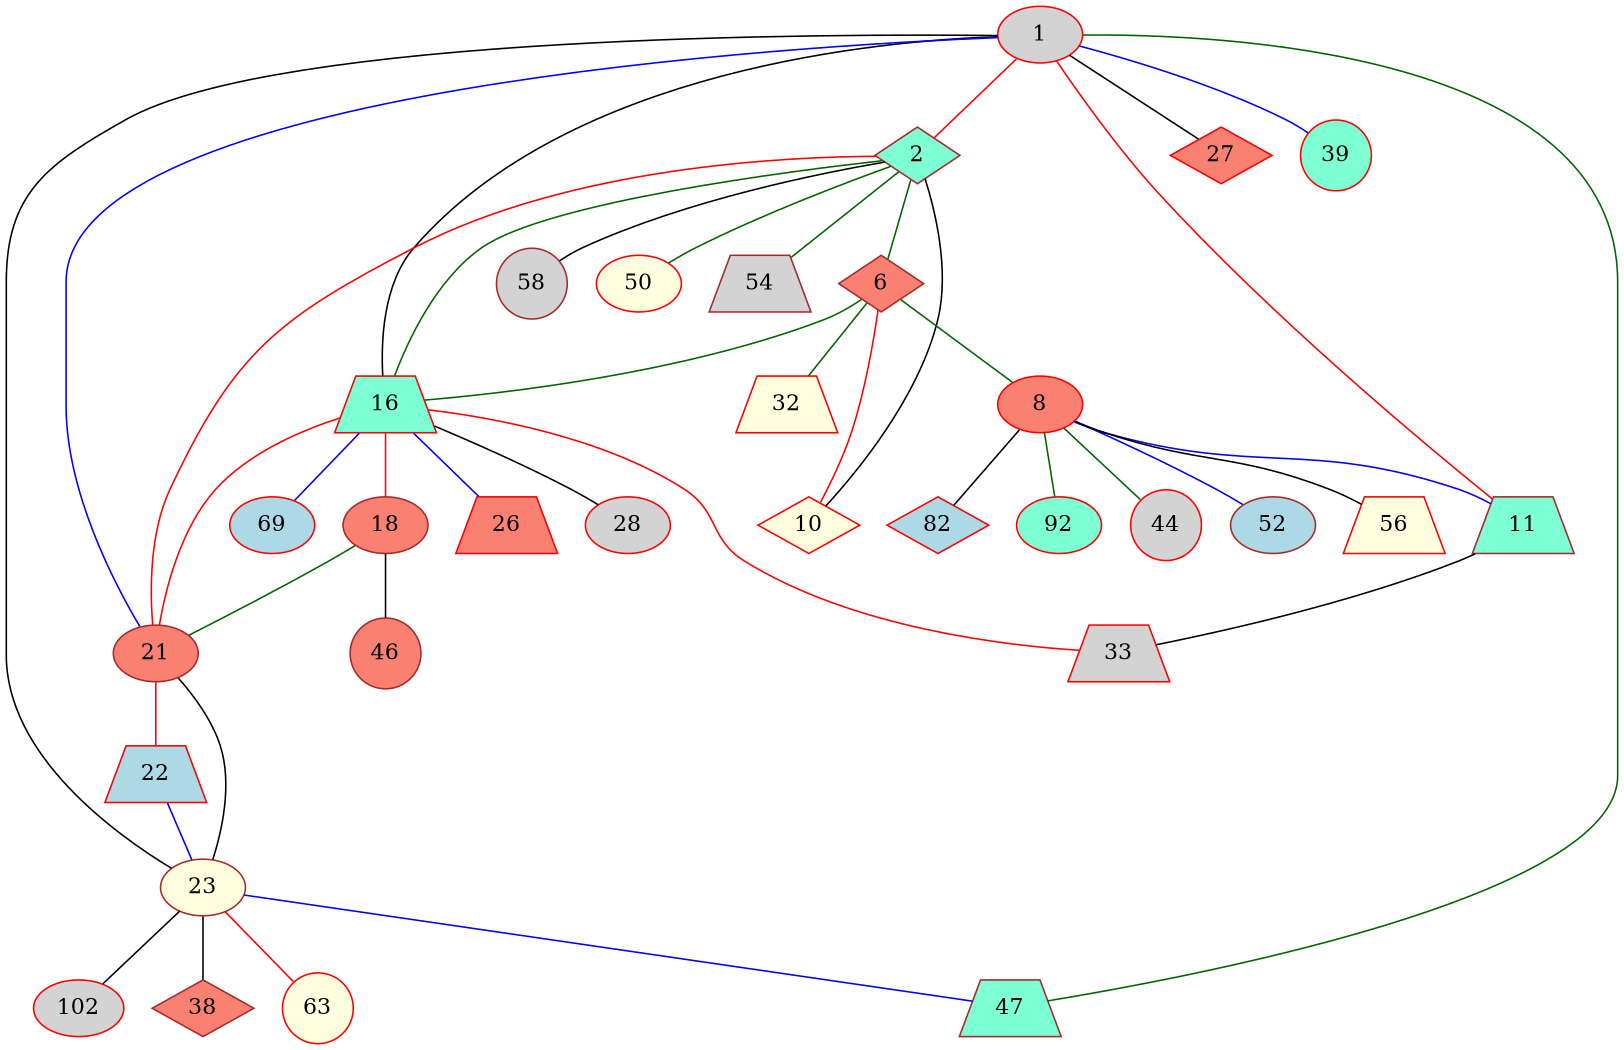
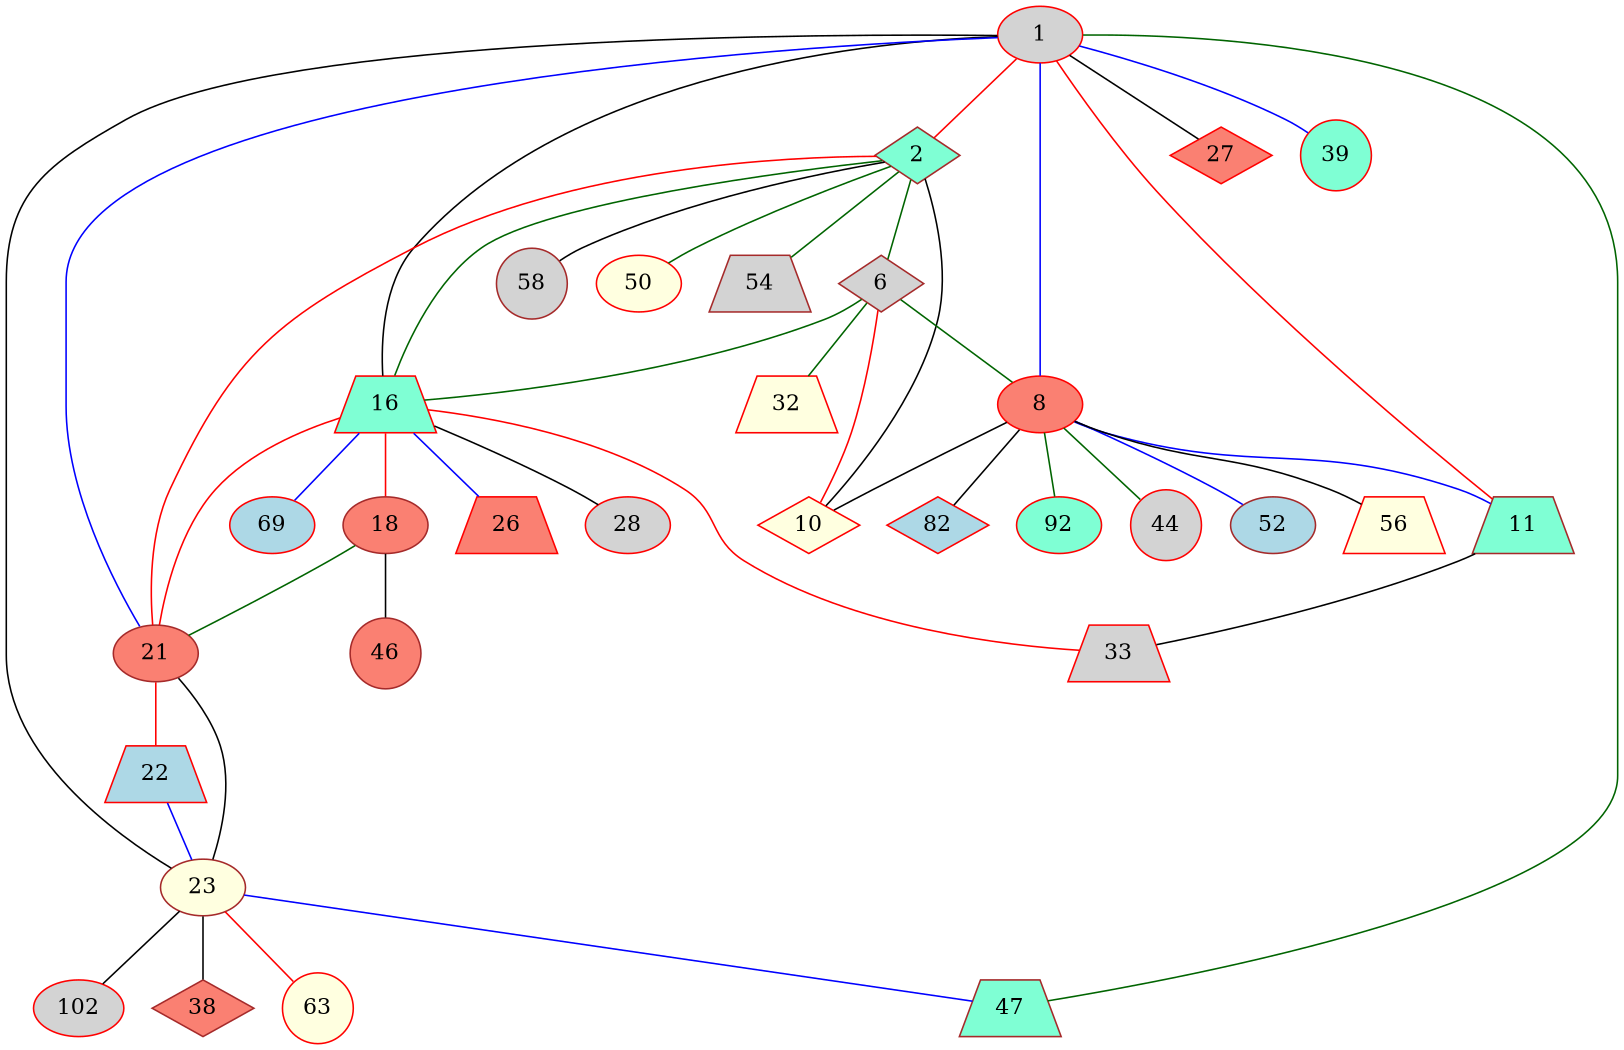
none -> (1040, 219)
(881, 284) -> (881, 284)
none -> (920, 466)
